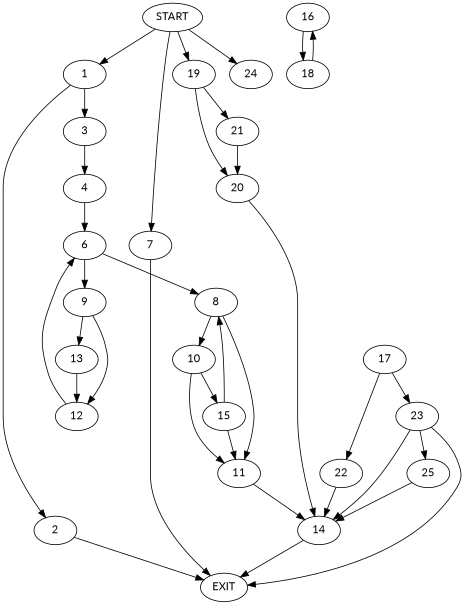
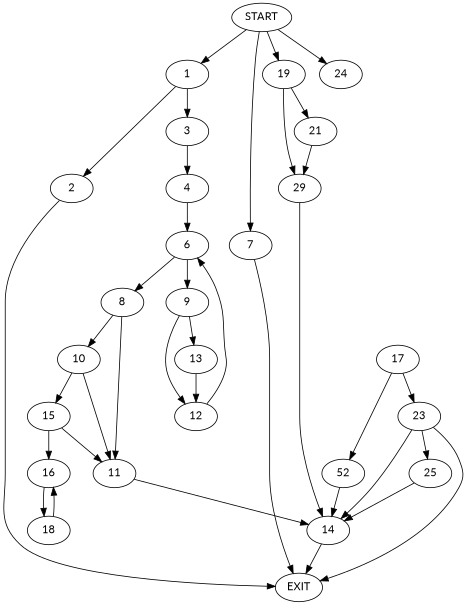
(238, 188) -> (300, 188)
(224, 363) -> (49, 441)
(341, 473) -> (343, 473)
